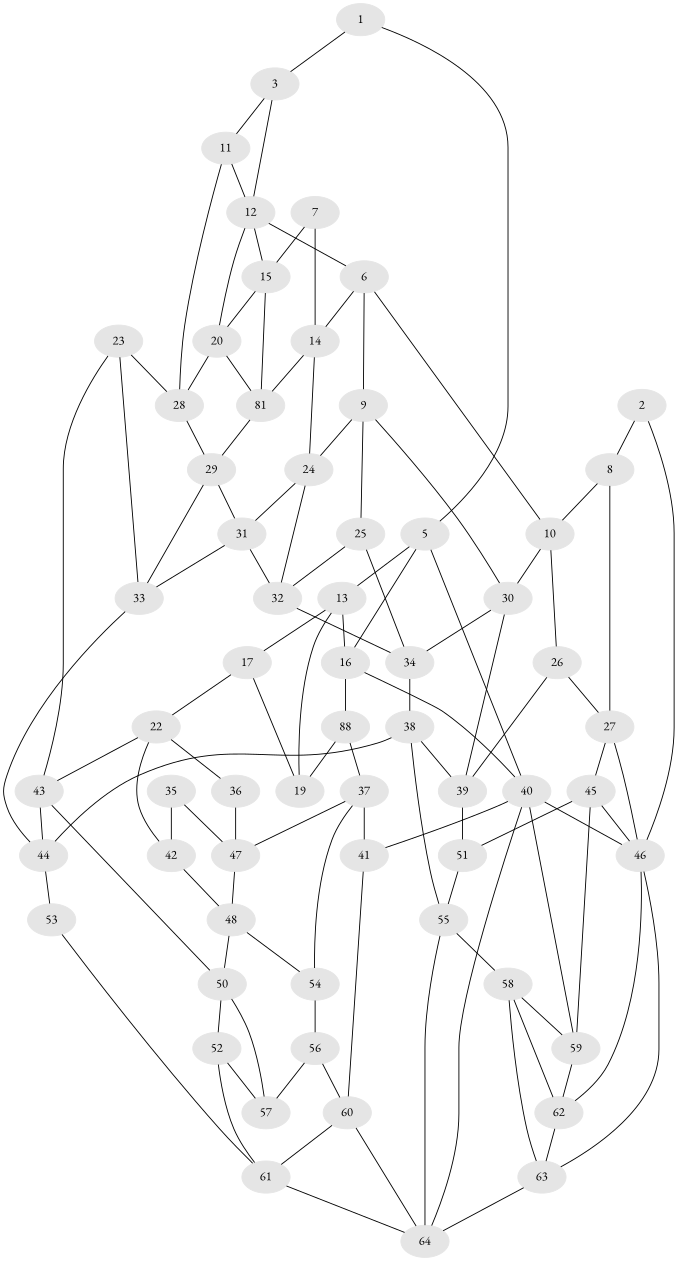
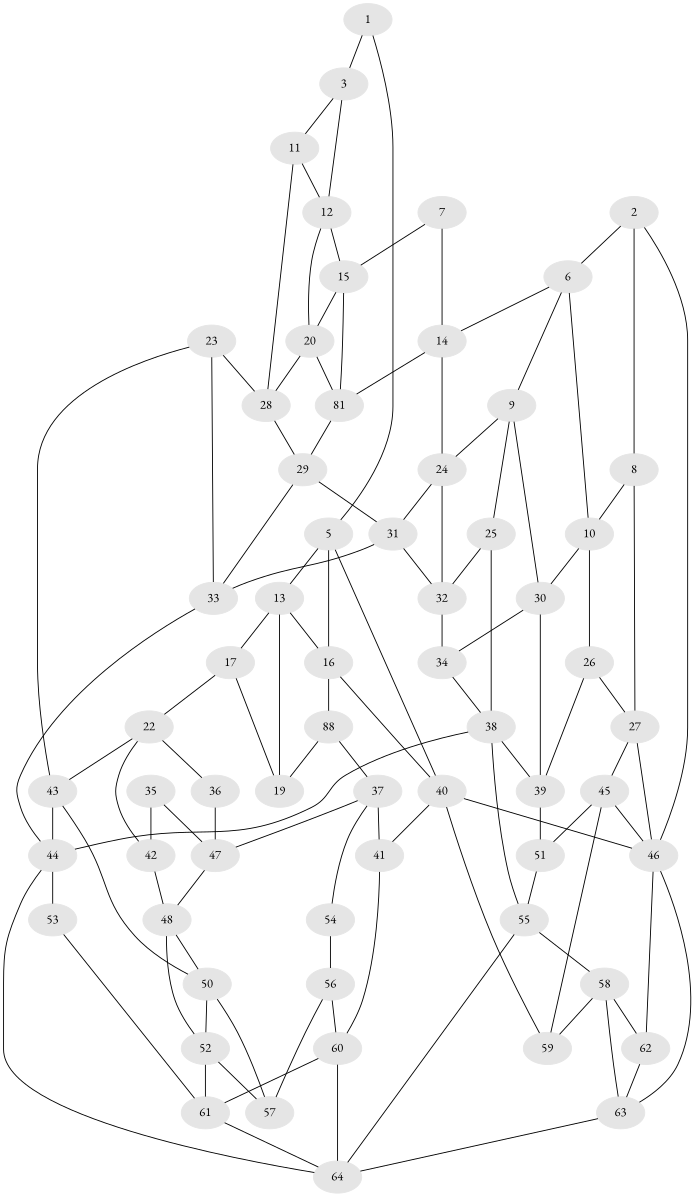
(307, 245) -> (601, 245)
(382, 591) -> (491, 622)
(273, 952) -> (172, 988)
(463, 1014) -> (58, 1103)
(567, 1081) -> none
